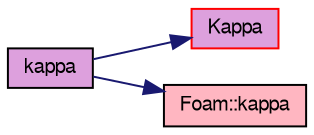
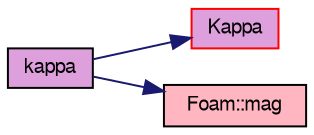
(235, 106) -> (235, 106)
